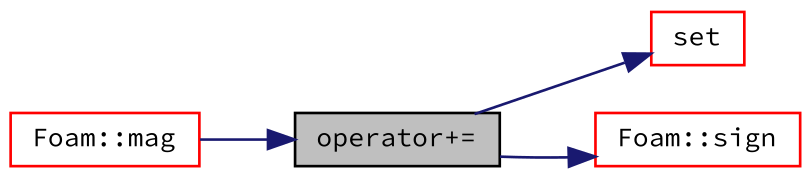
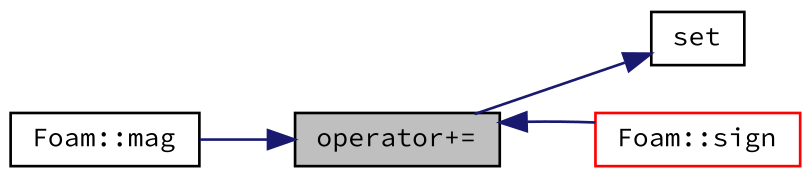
(698, 39) -> (698, 39)
(105, 140) -> (105, 140)
(534, 157) -> (561, 122)
